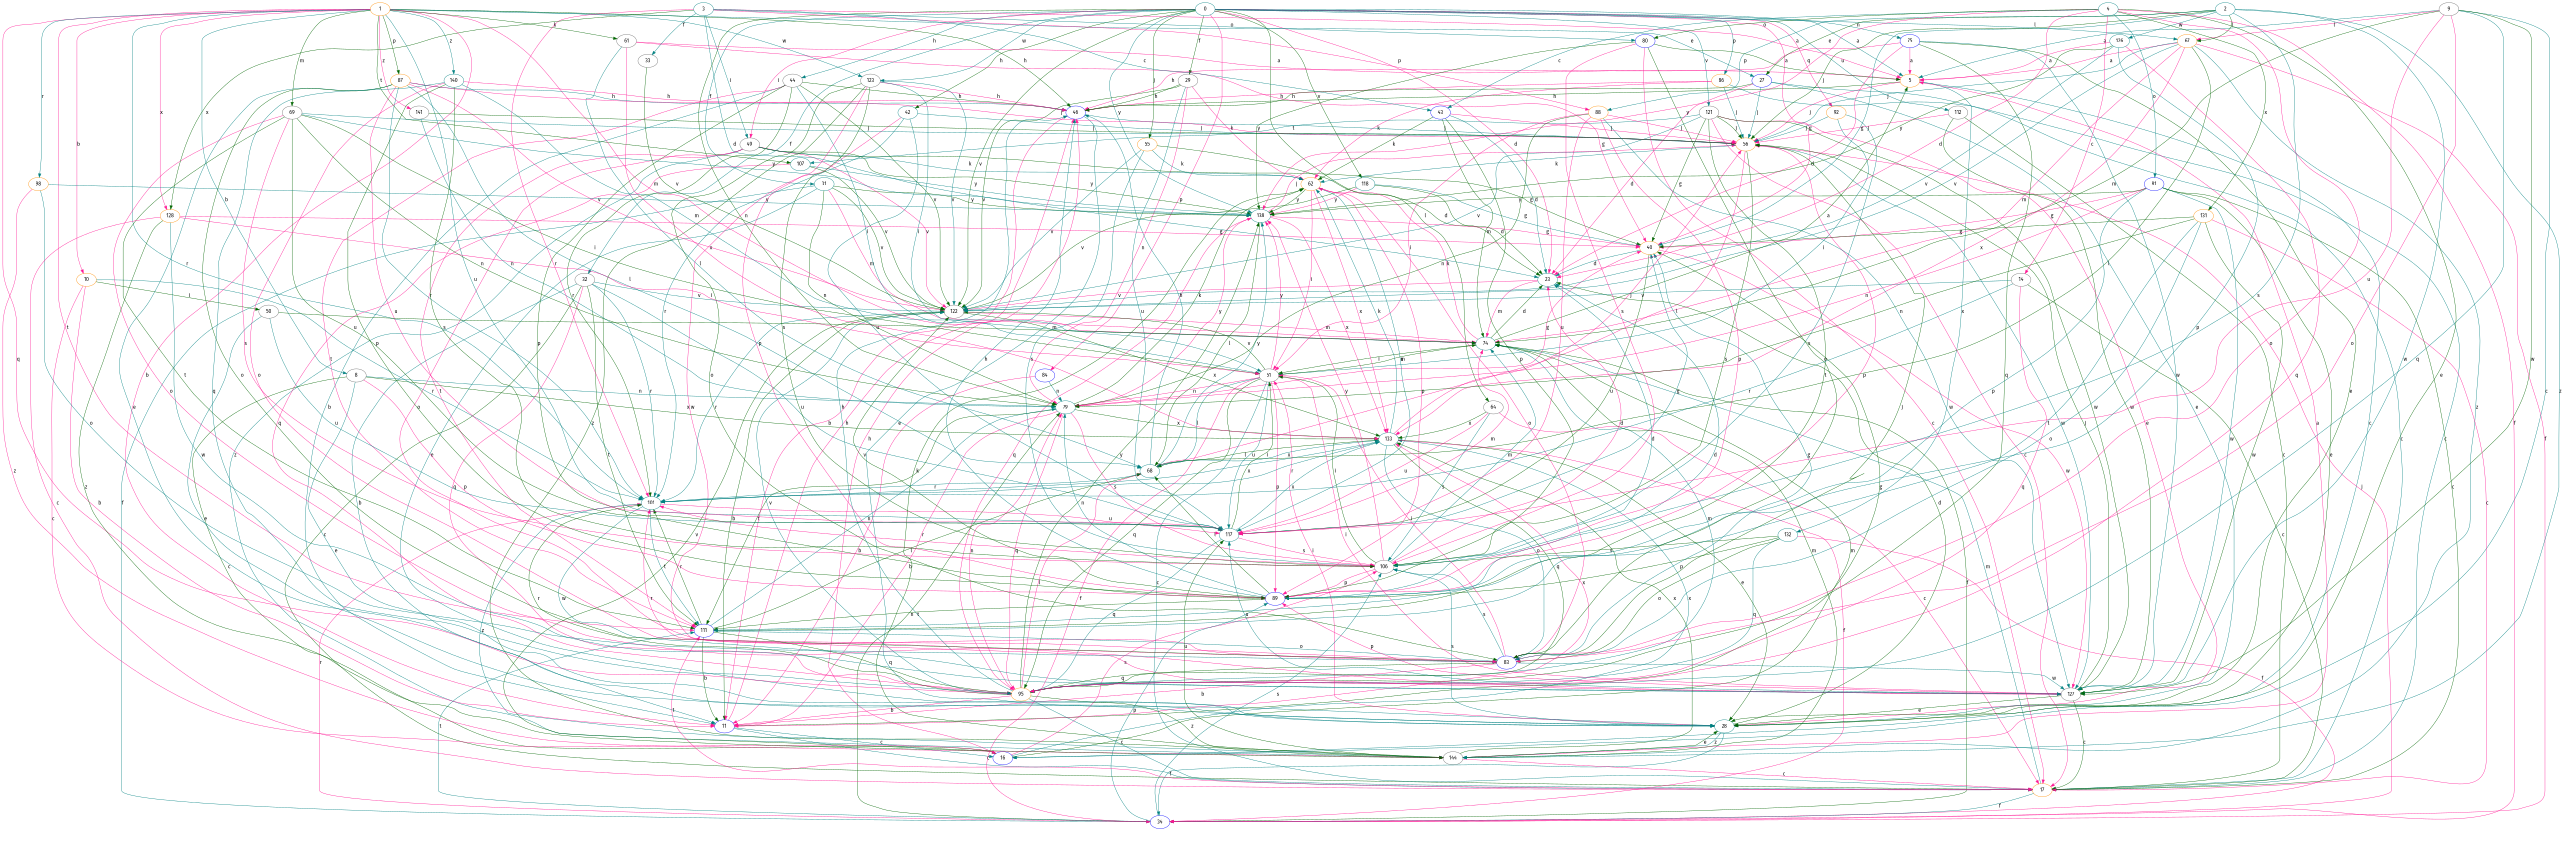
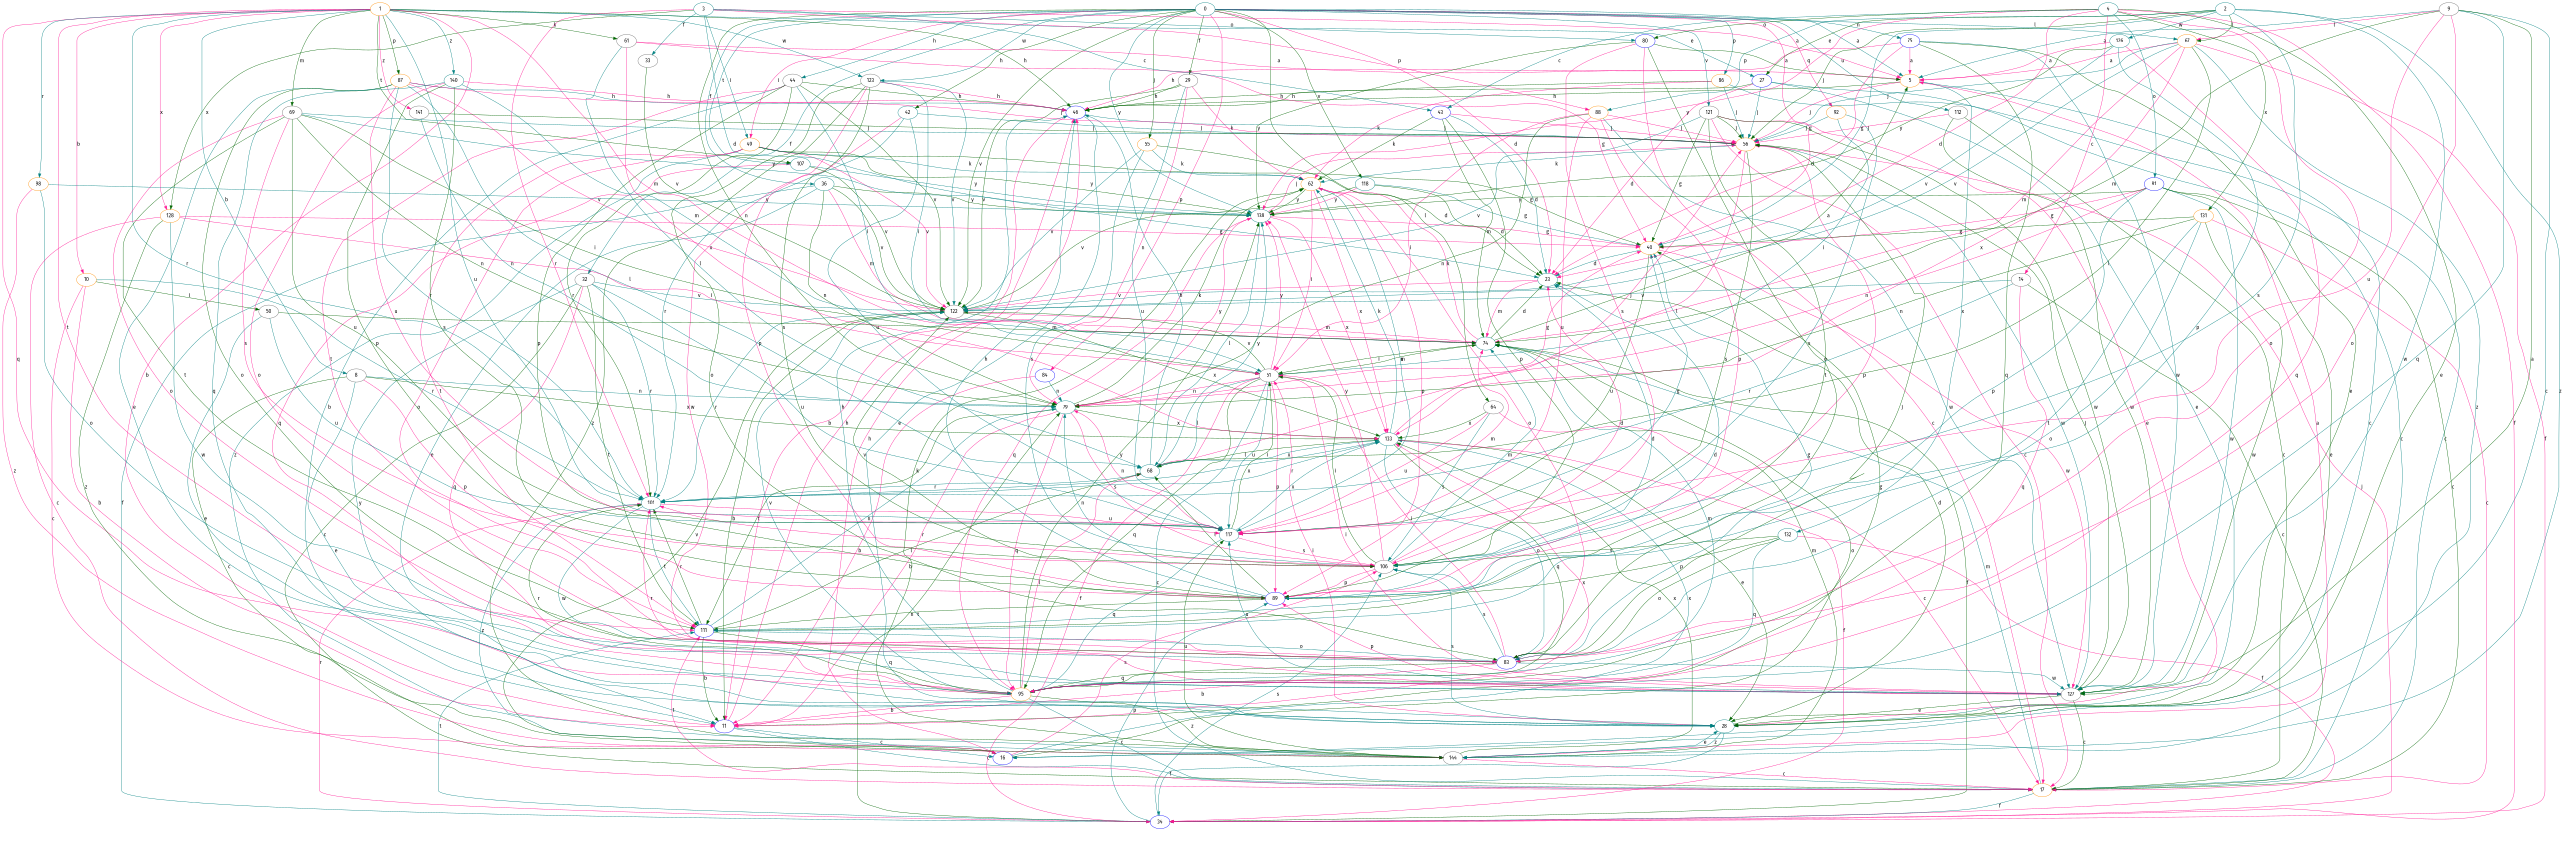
(1462, 87) -> (1462, 87)
(1279, 128) -> (793, 25)
(750, 144) -> (750, 144)
(824, 184) -> (824, 184)
(1221, 348) -> (1221, 348)
(2533, 360) -> (2533, 360)
(360, 503) -> (360, 503)
(972, 541) -> (1135, 487)
(1853, 551) -> (1853, 551)
(1590, 751) -> (1590, 751)
